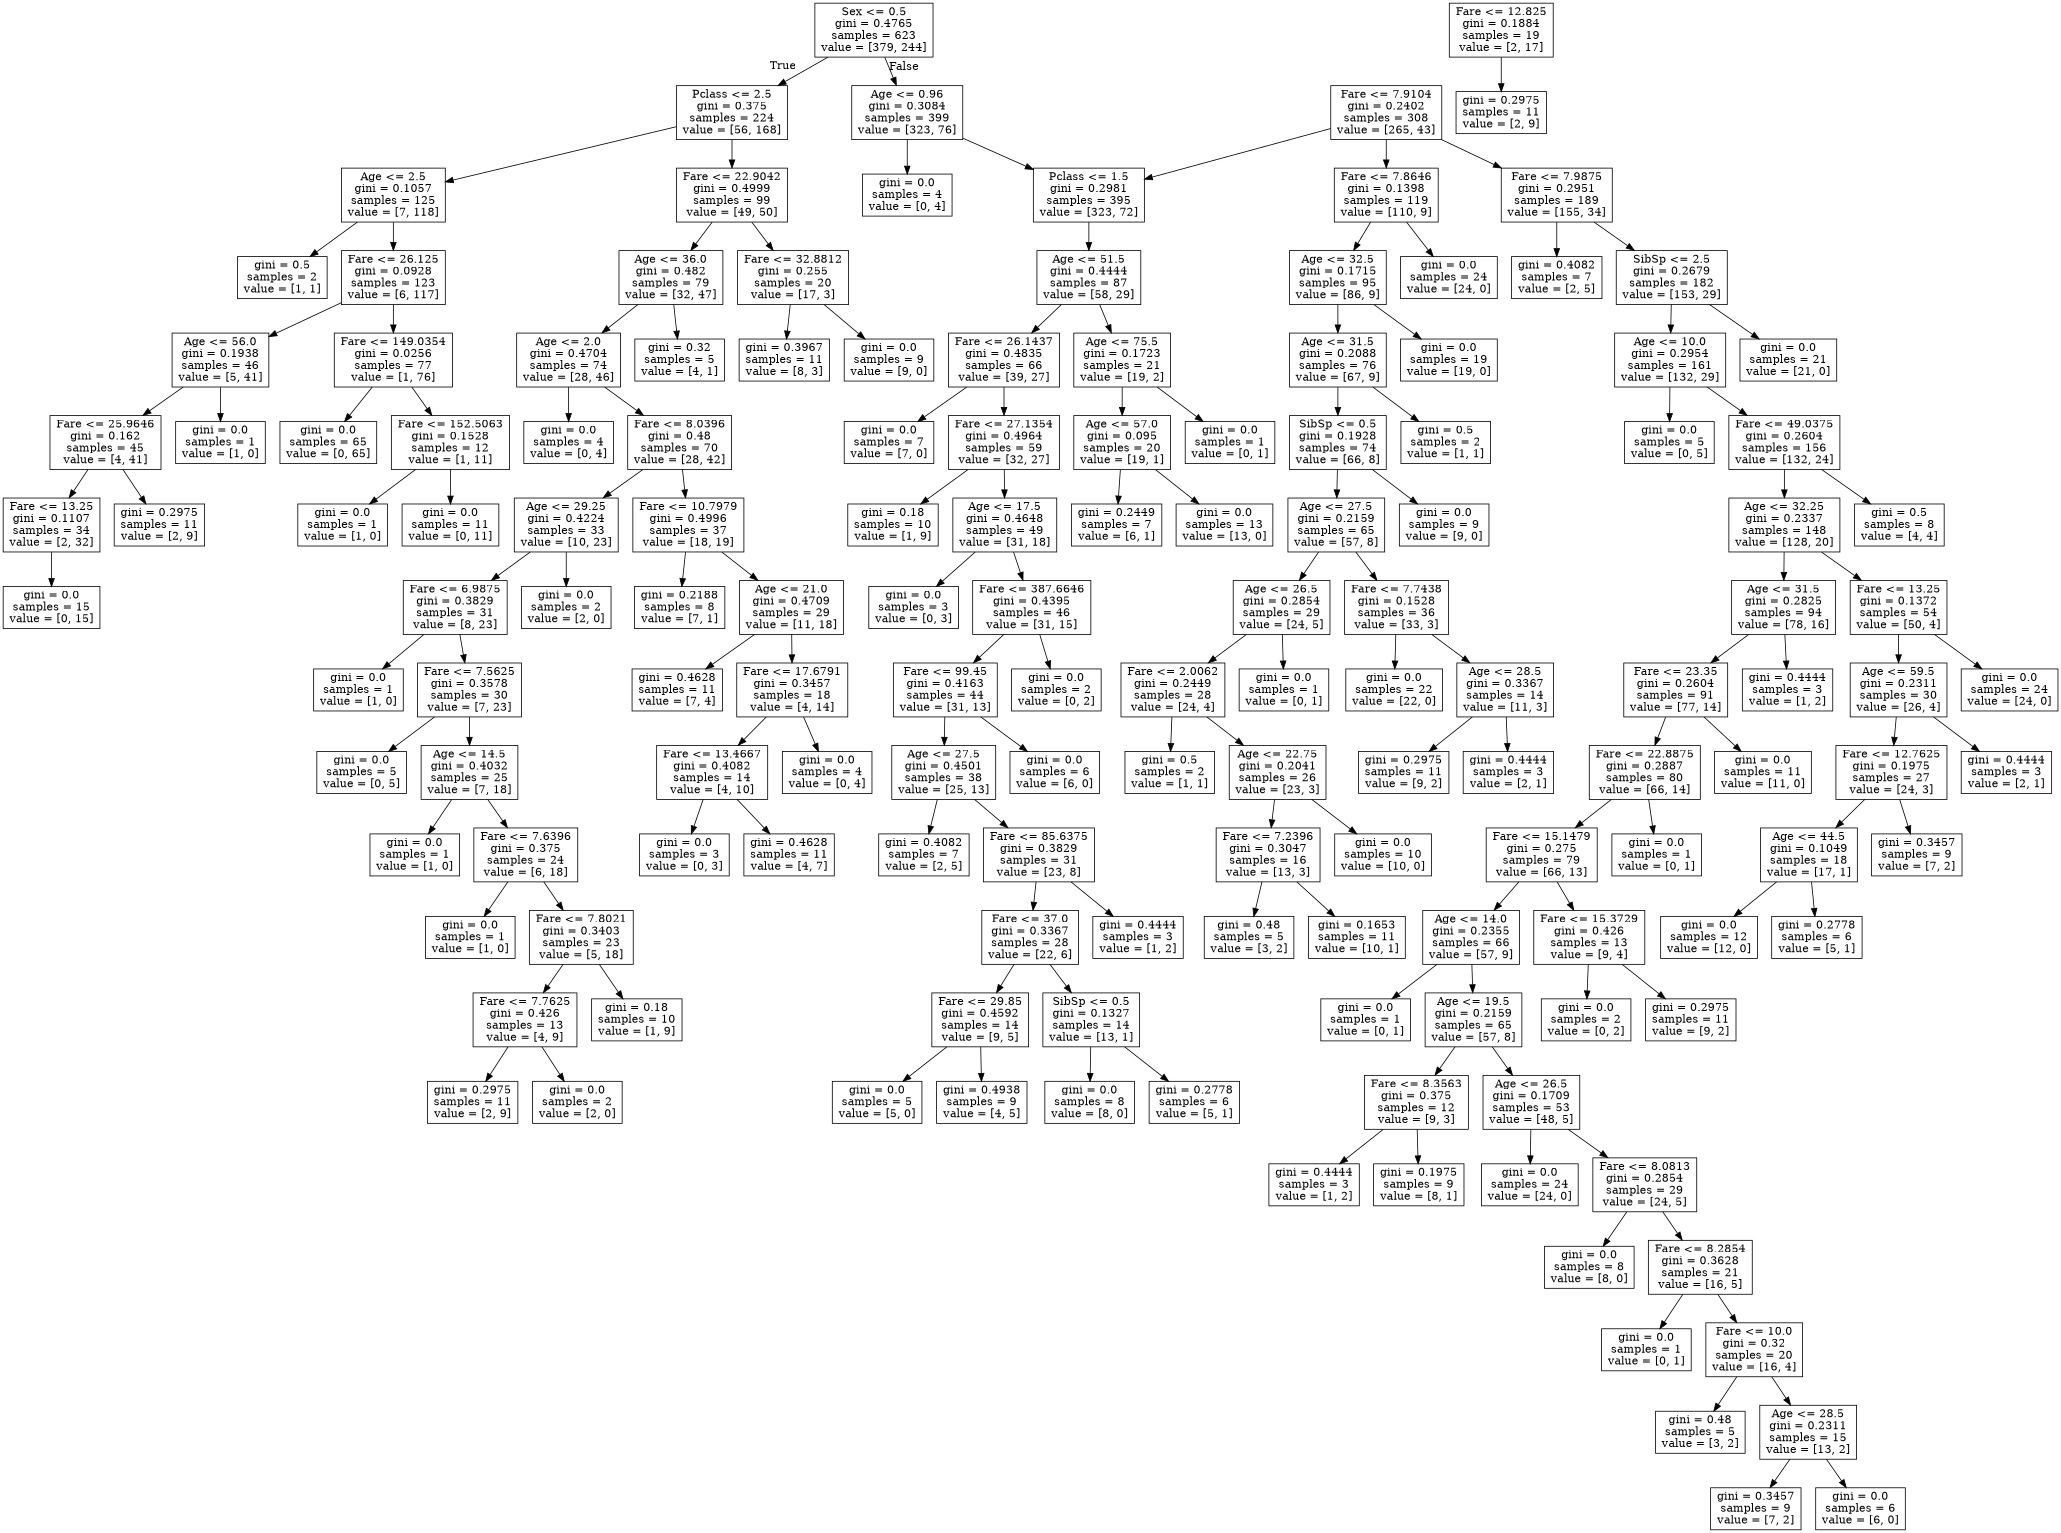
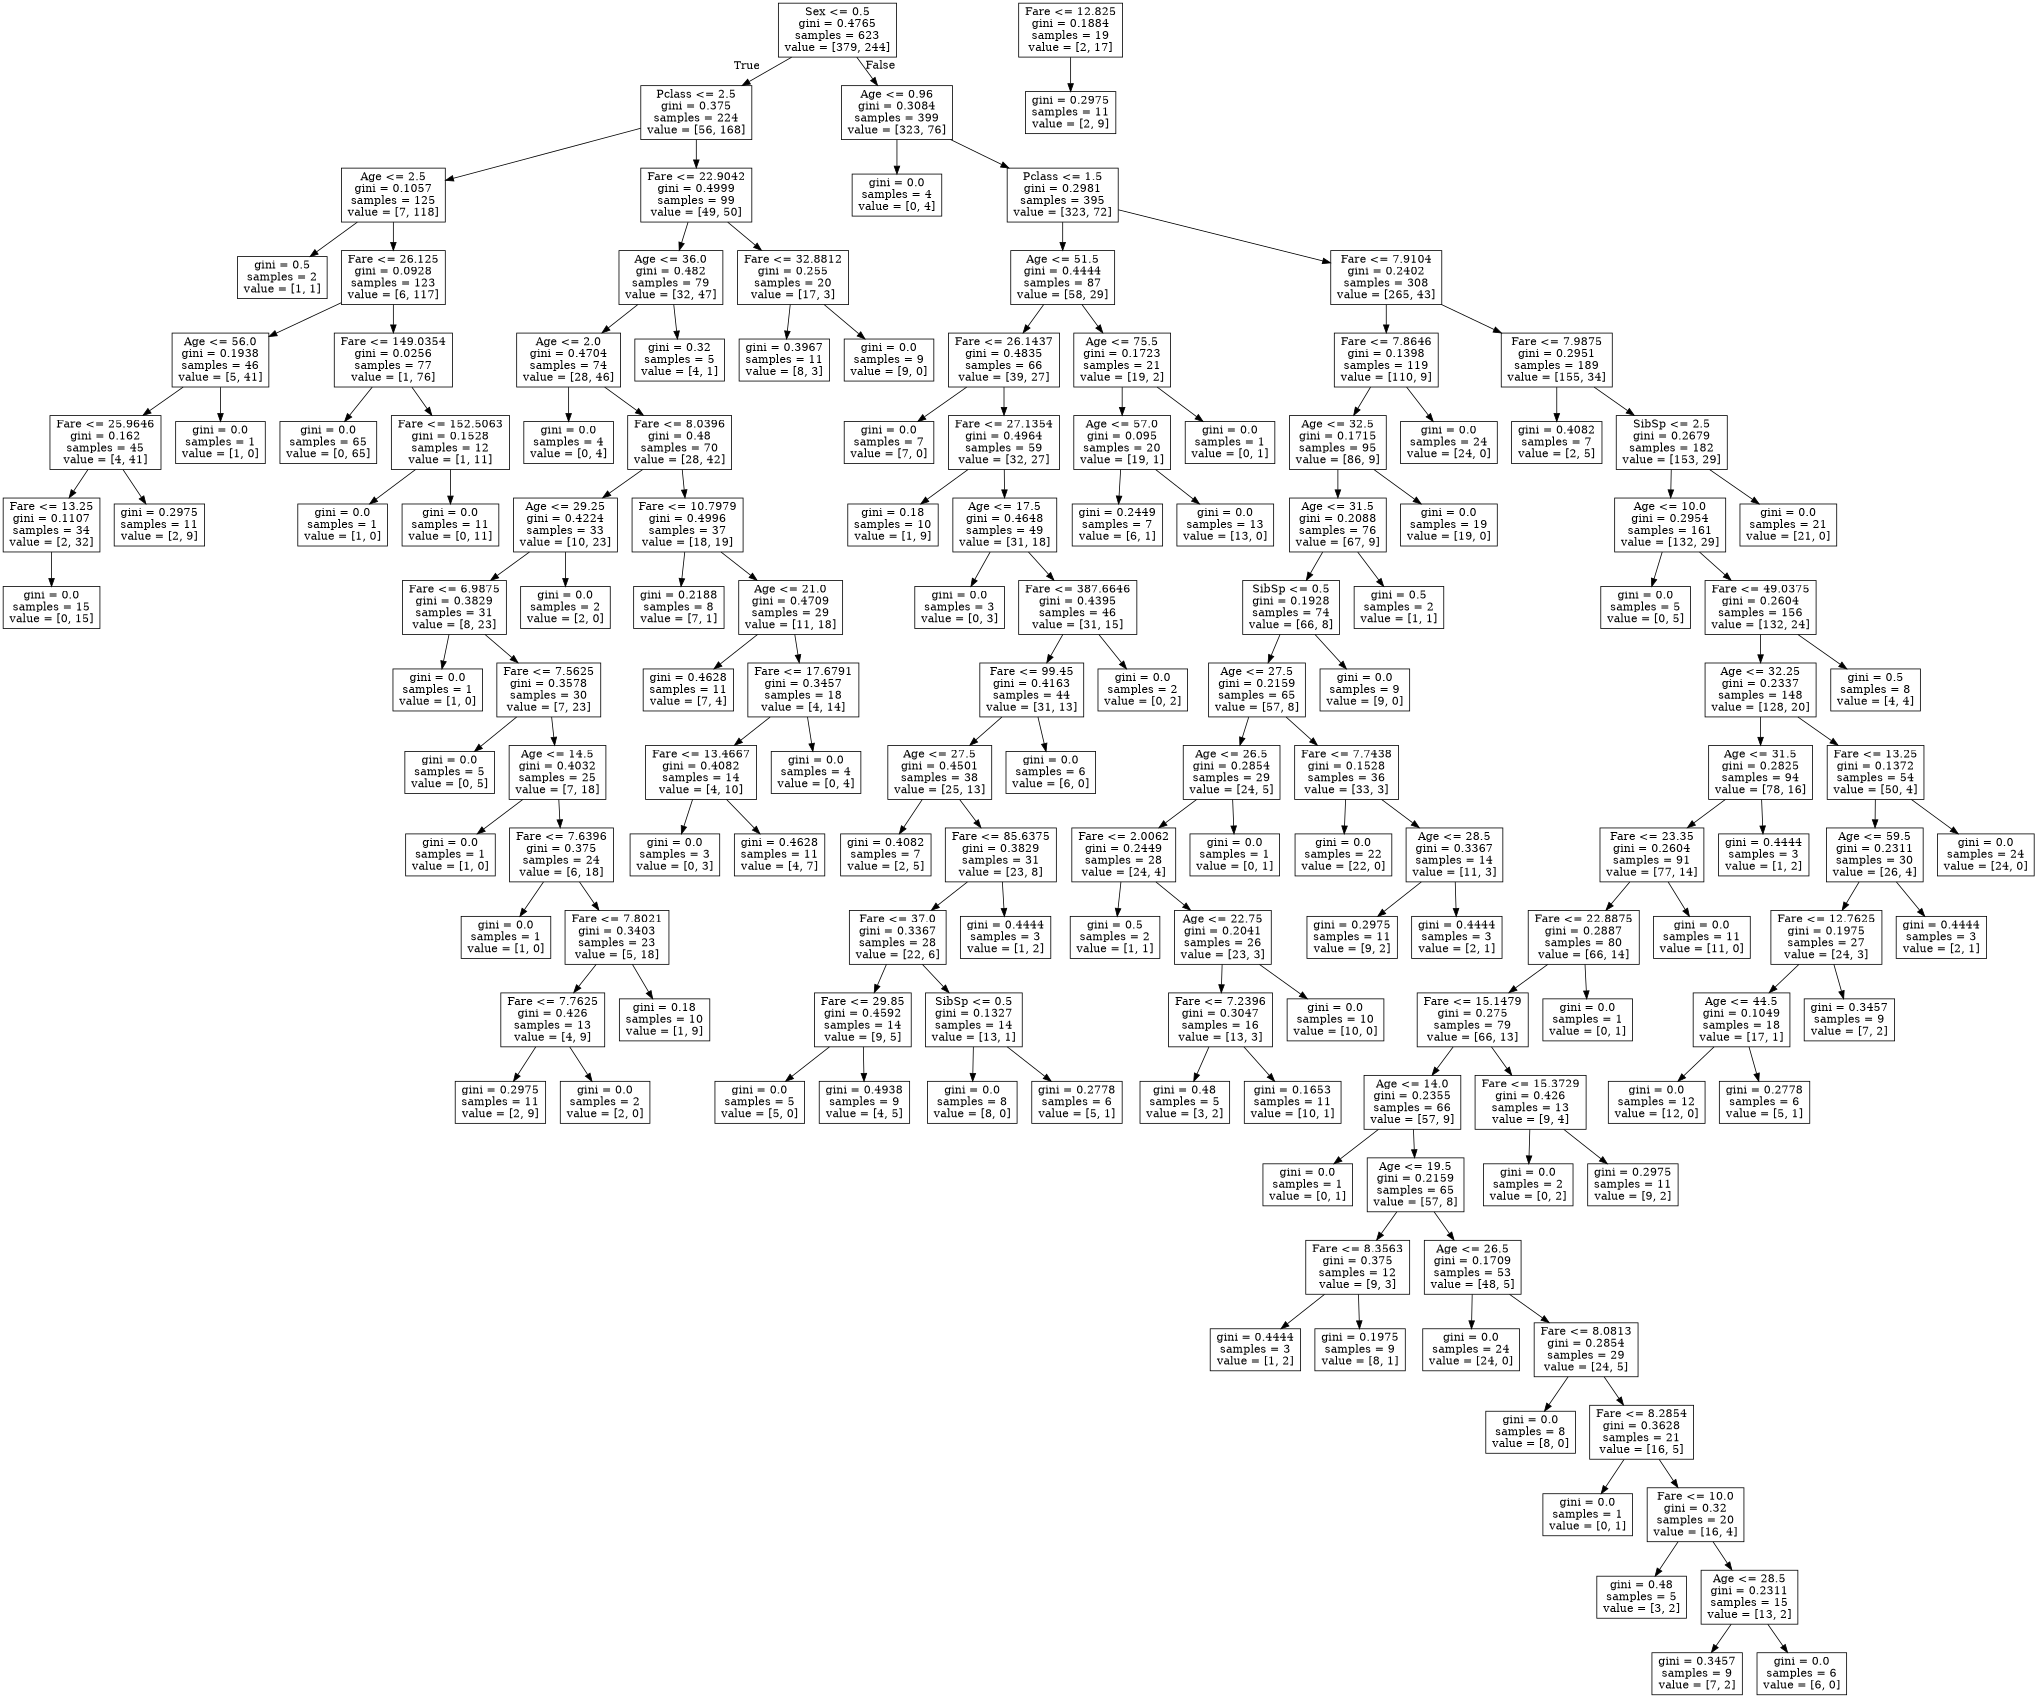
(1242, 153) -> (1221, 235)
